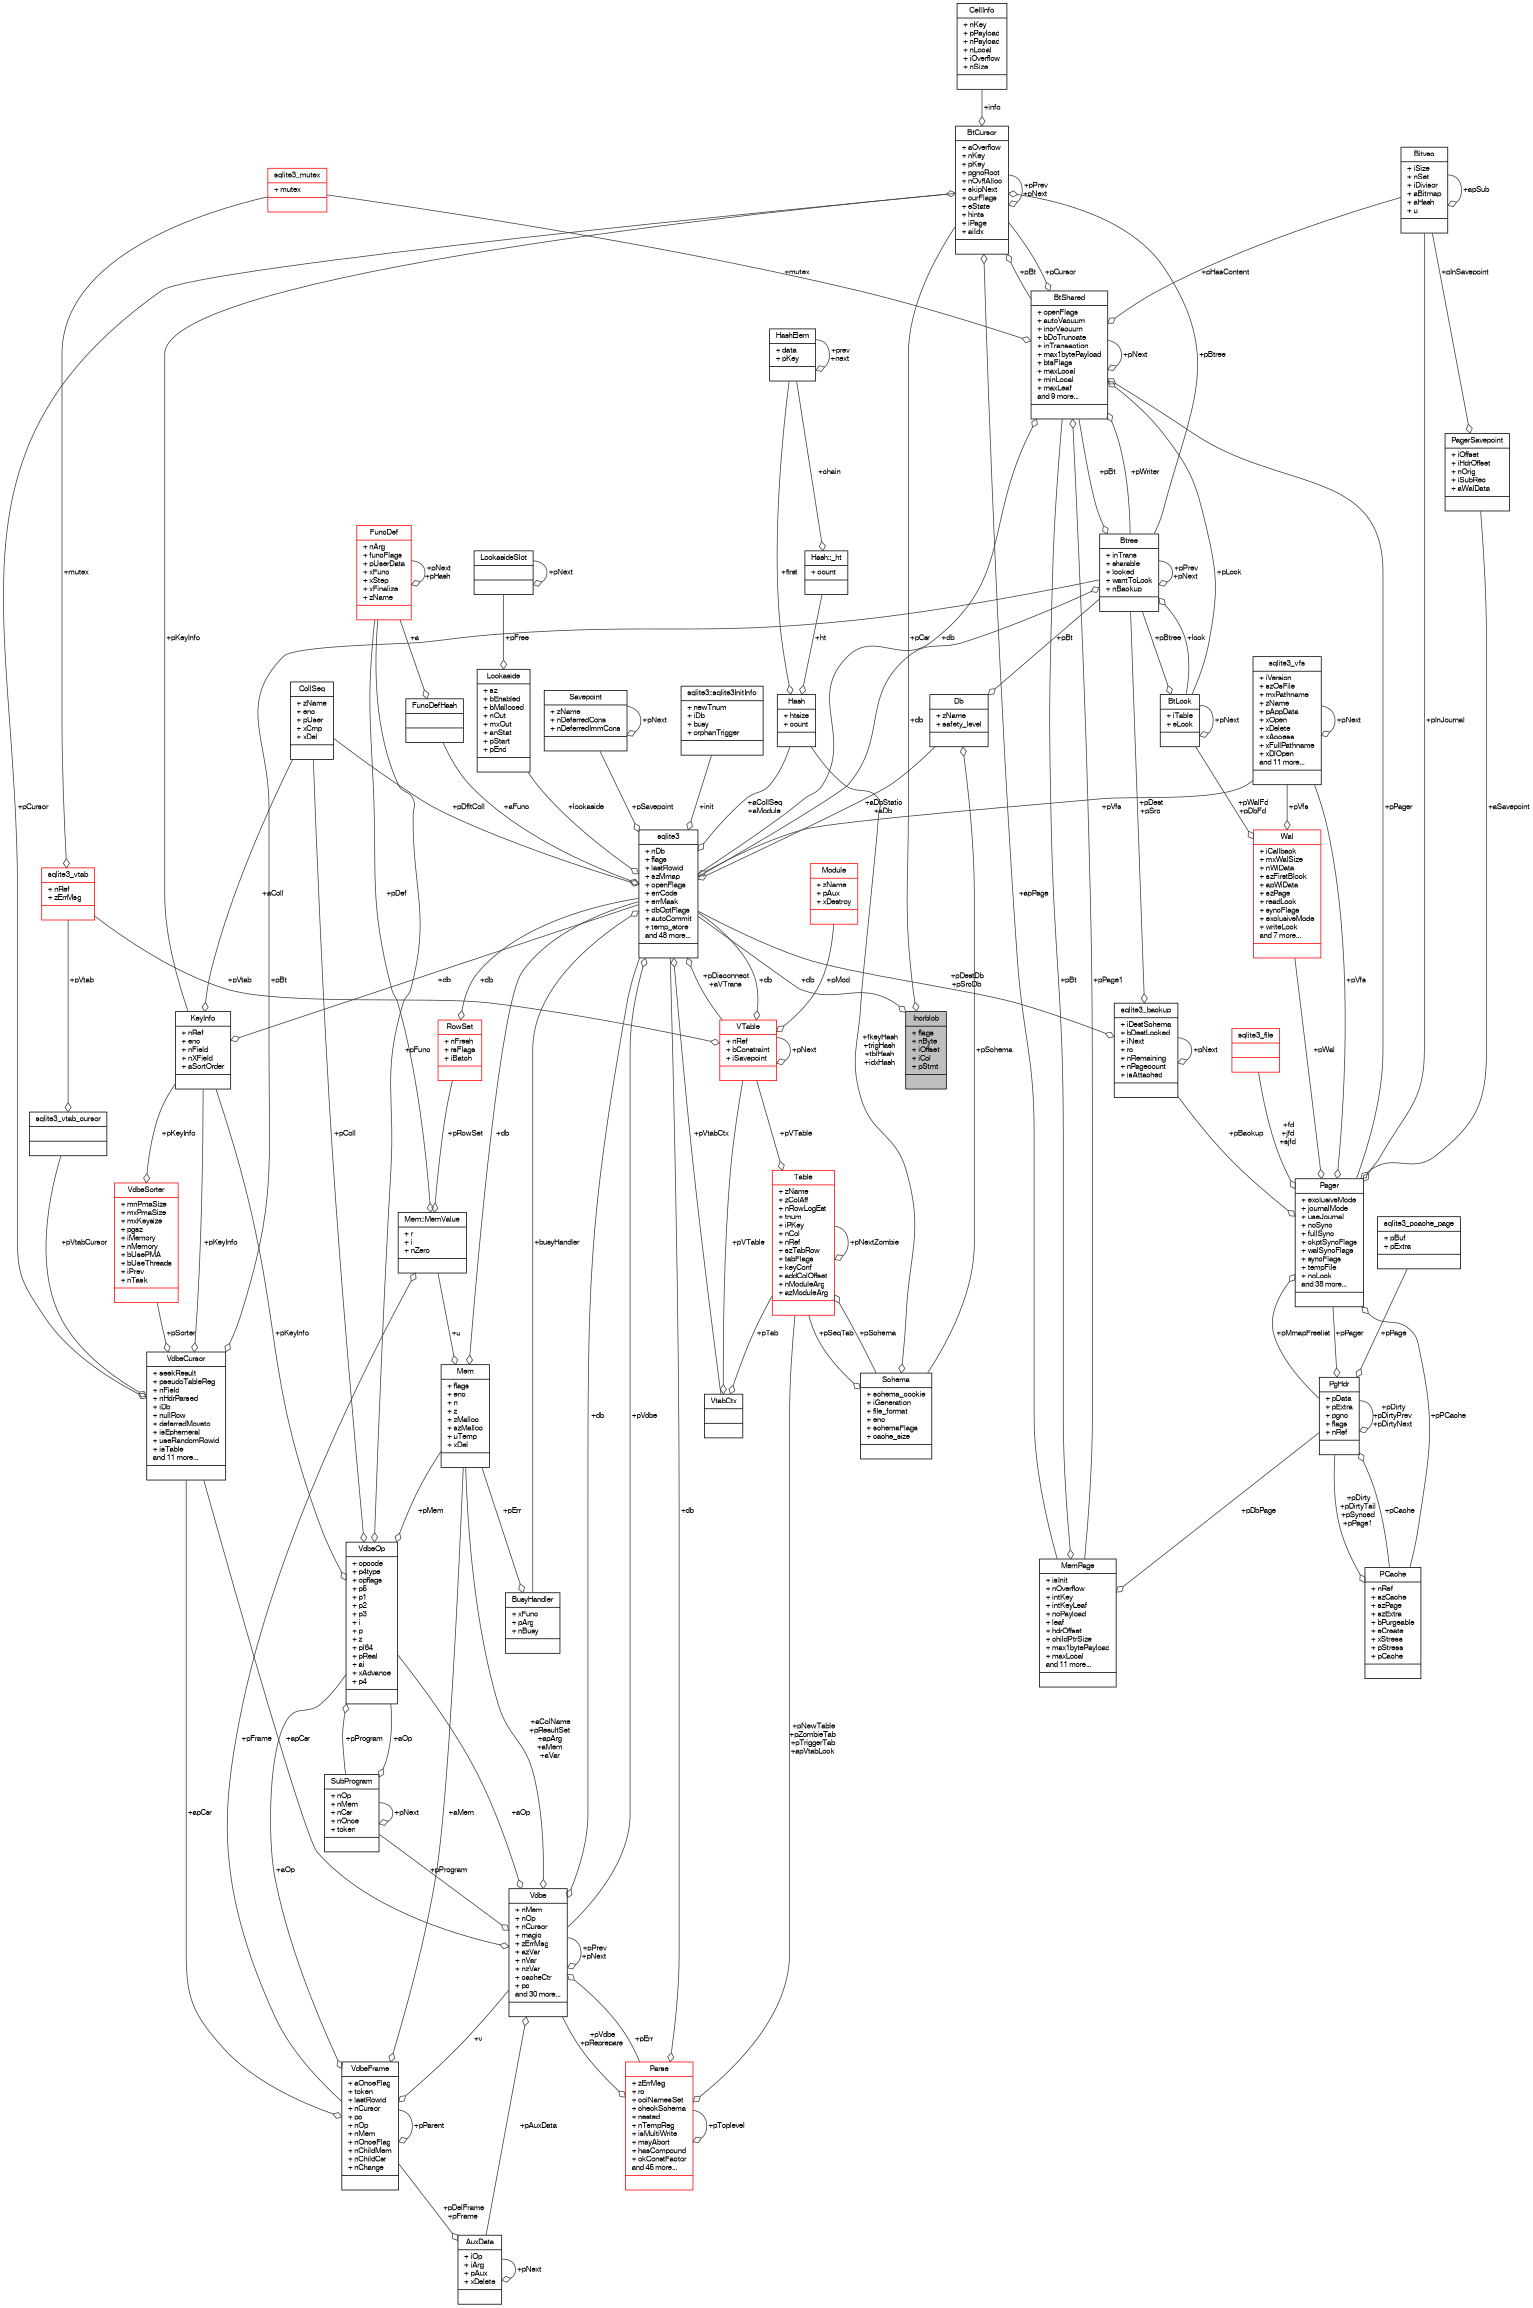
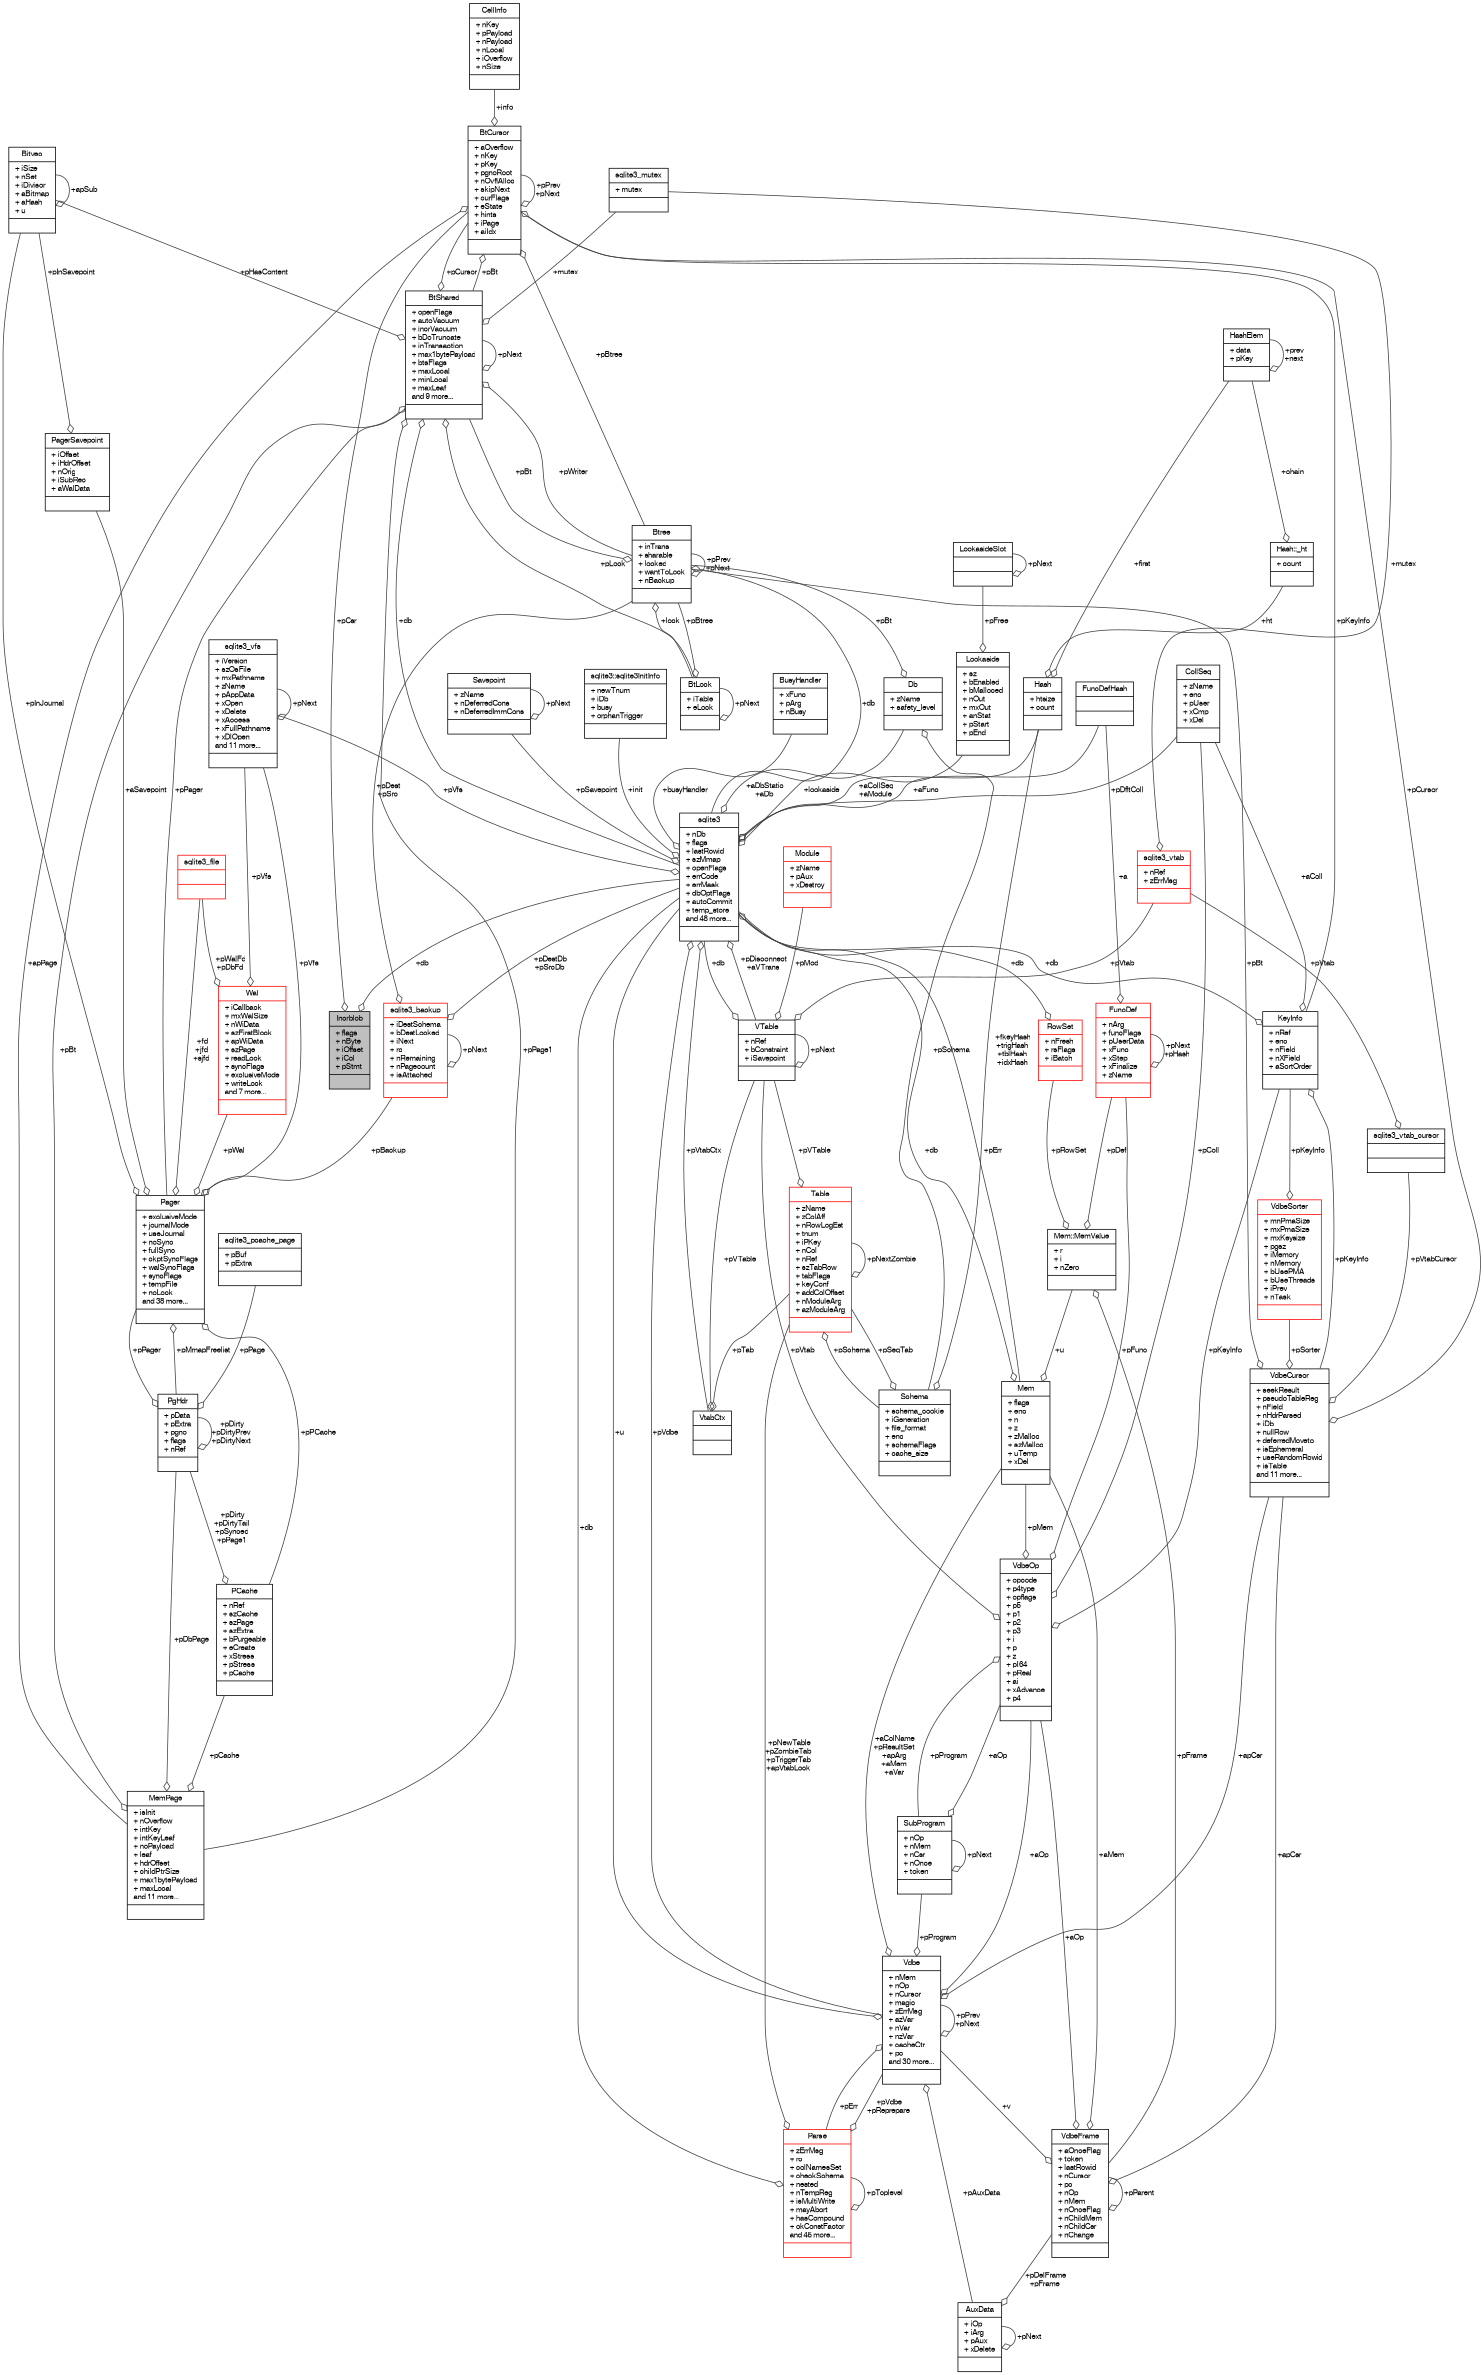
(297, 190) -> (639, 190)
(412, 655) -> (1113, 860)
(1221, 787) -> (207, 939)
(748, 1050) -> (767, 1050)
(1146, 1050) -> (416, 1050)
(201, 1216) -> (1334, 1232)
none -> (799, 1382)
(597, 1416) -> (619, 1433)
(1381, 1513) -> (208, 1739)
(501, 1526) -> (962, 1085)
